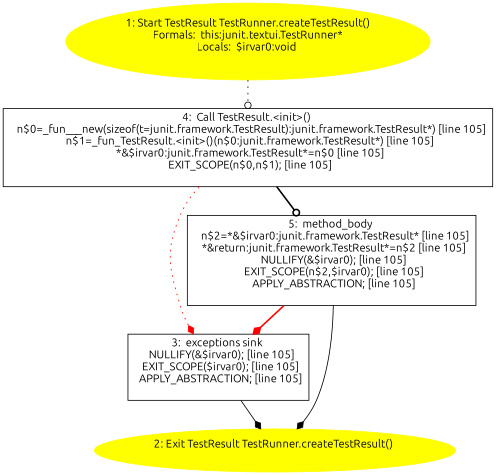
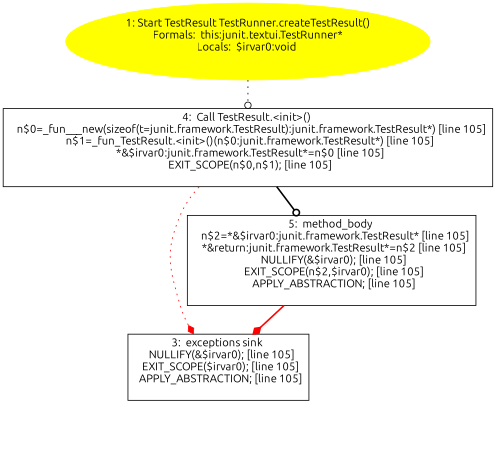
(275, 450) -> none
